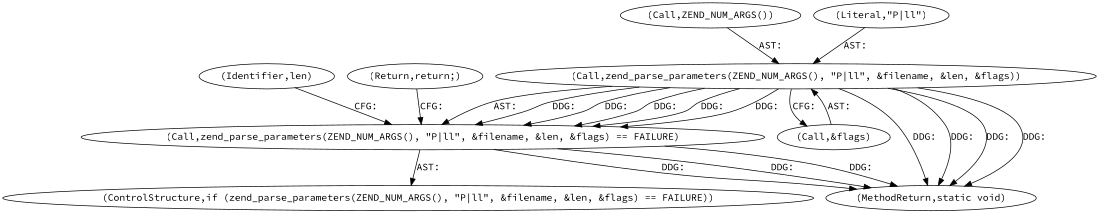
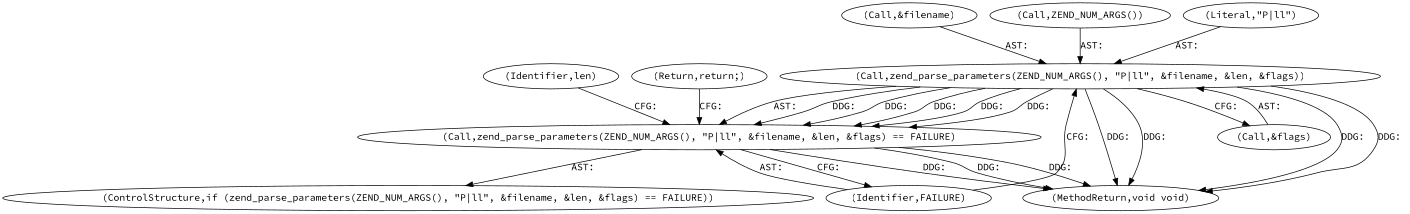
none -> (909, 15)
none -> (909, 198)
(931, 198) -> (1121, 198)
